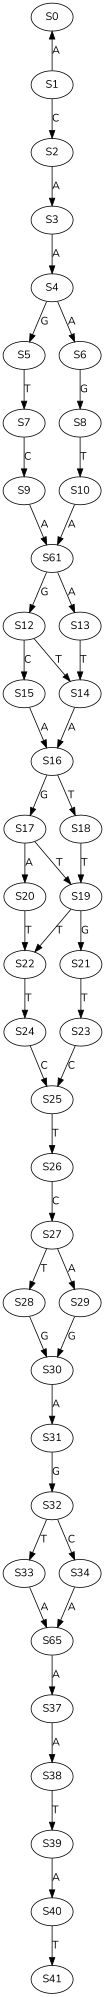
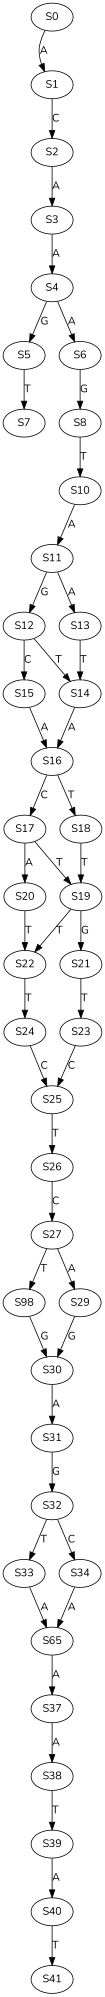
(52, 55) -> (39, 47)
(24, 491) -> none
(52, 558) -> (52, 558)
(44, 795) -> (44, 795)
(24, 1303) -> (24, 1303)
